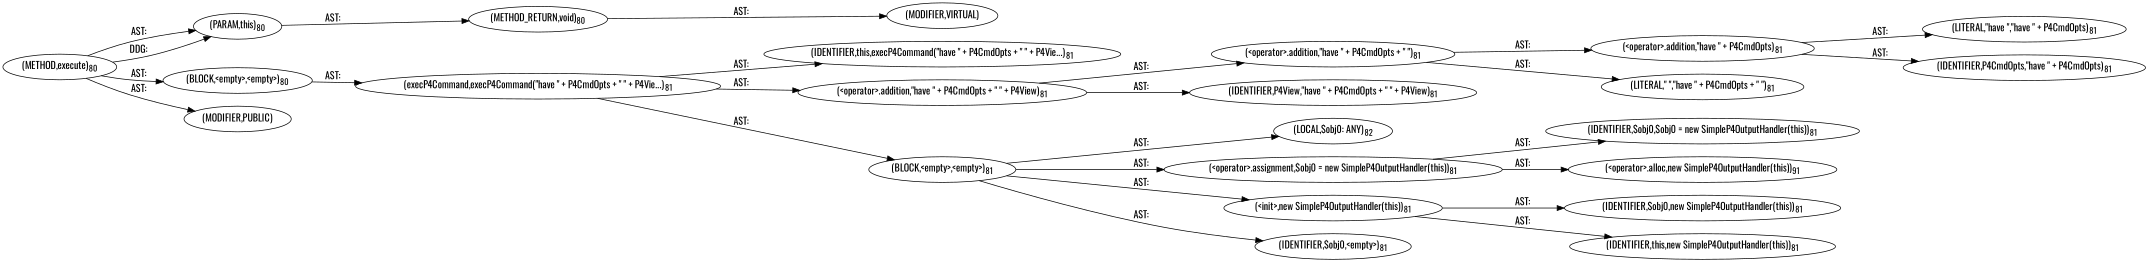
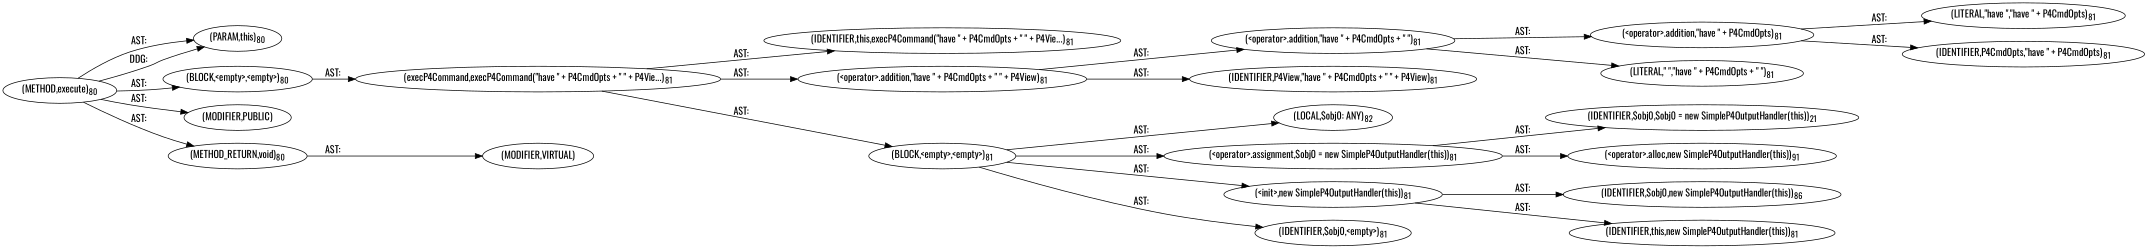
(372, 23) -> (134, 126)
(1814, 130) -> (1813, 116)
(1799, 207) -> (1799, 193)
